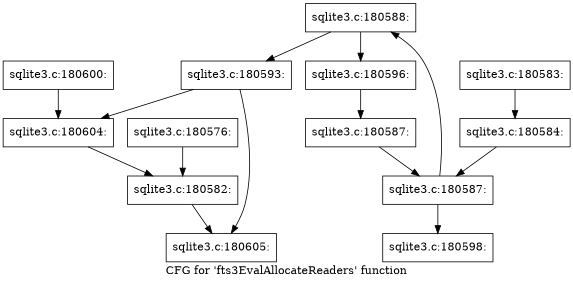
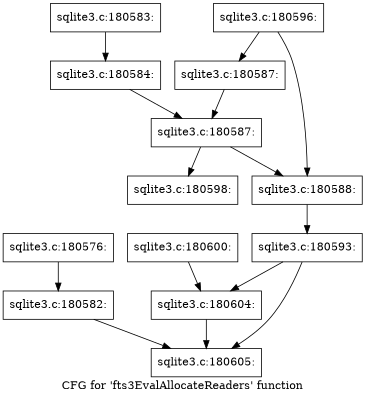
(361, 43) -> (301, 98)
(117, 160) -> (206, 330)
